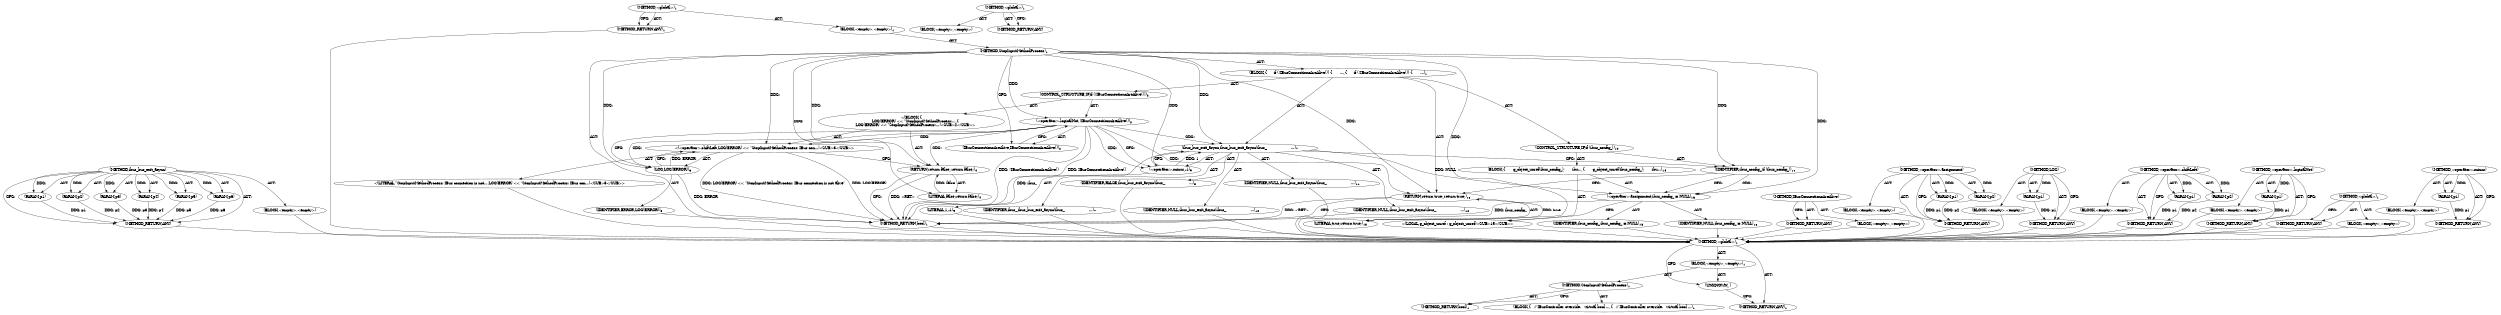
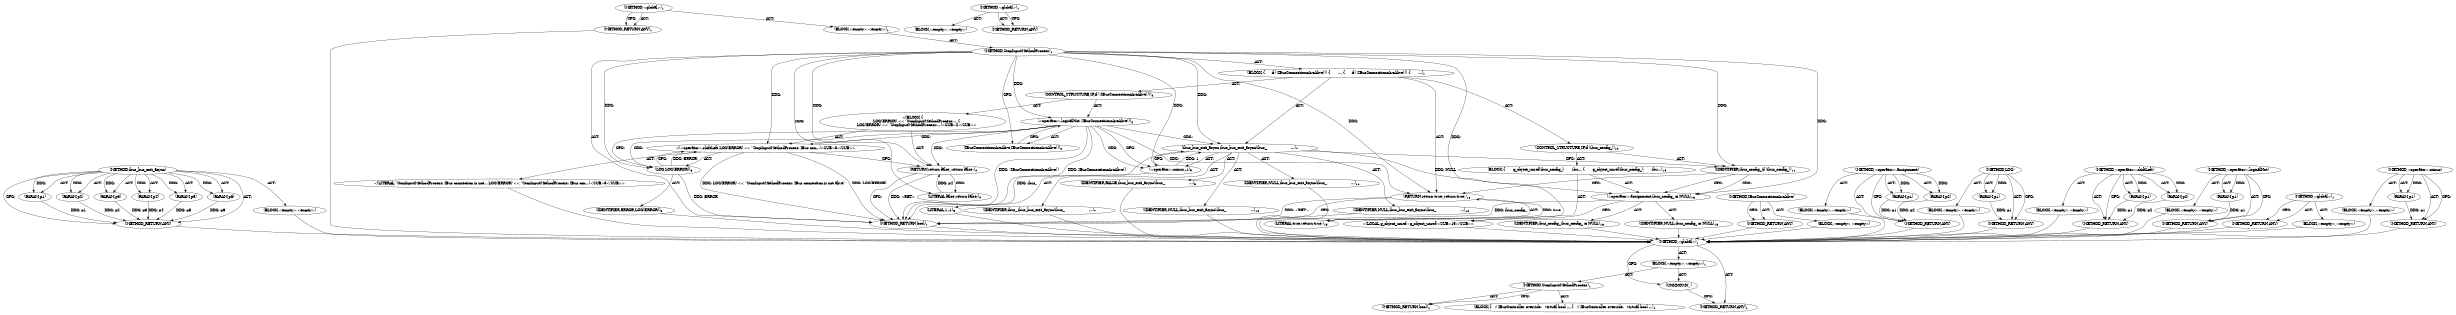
(945, 184) -> (945, 184)
(962, 184) -> (961, 184)
